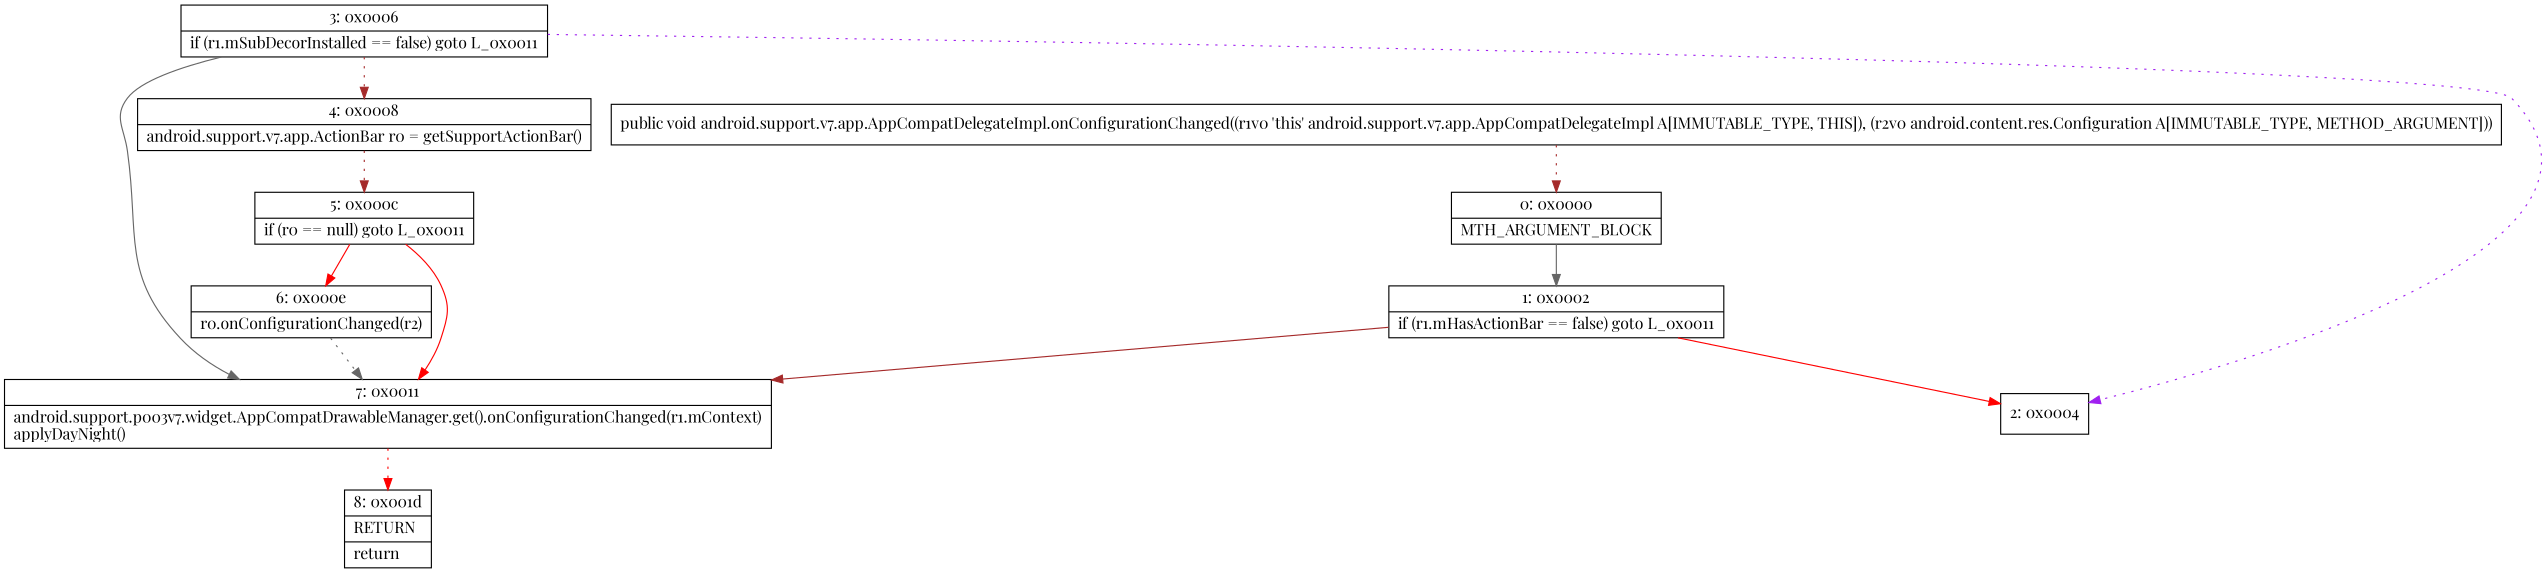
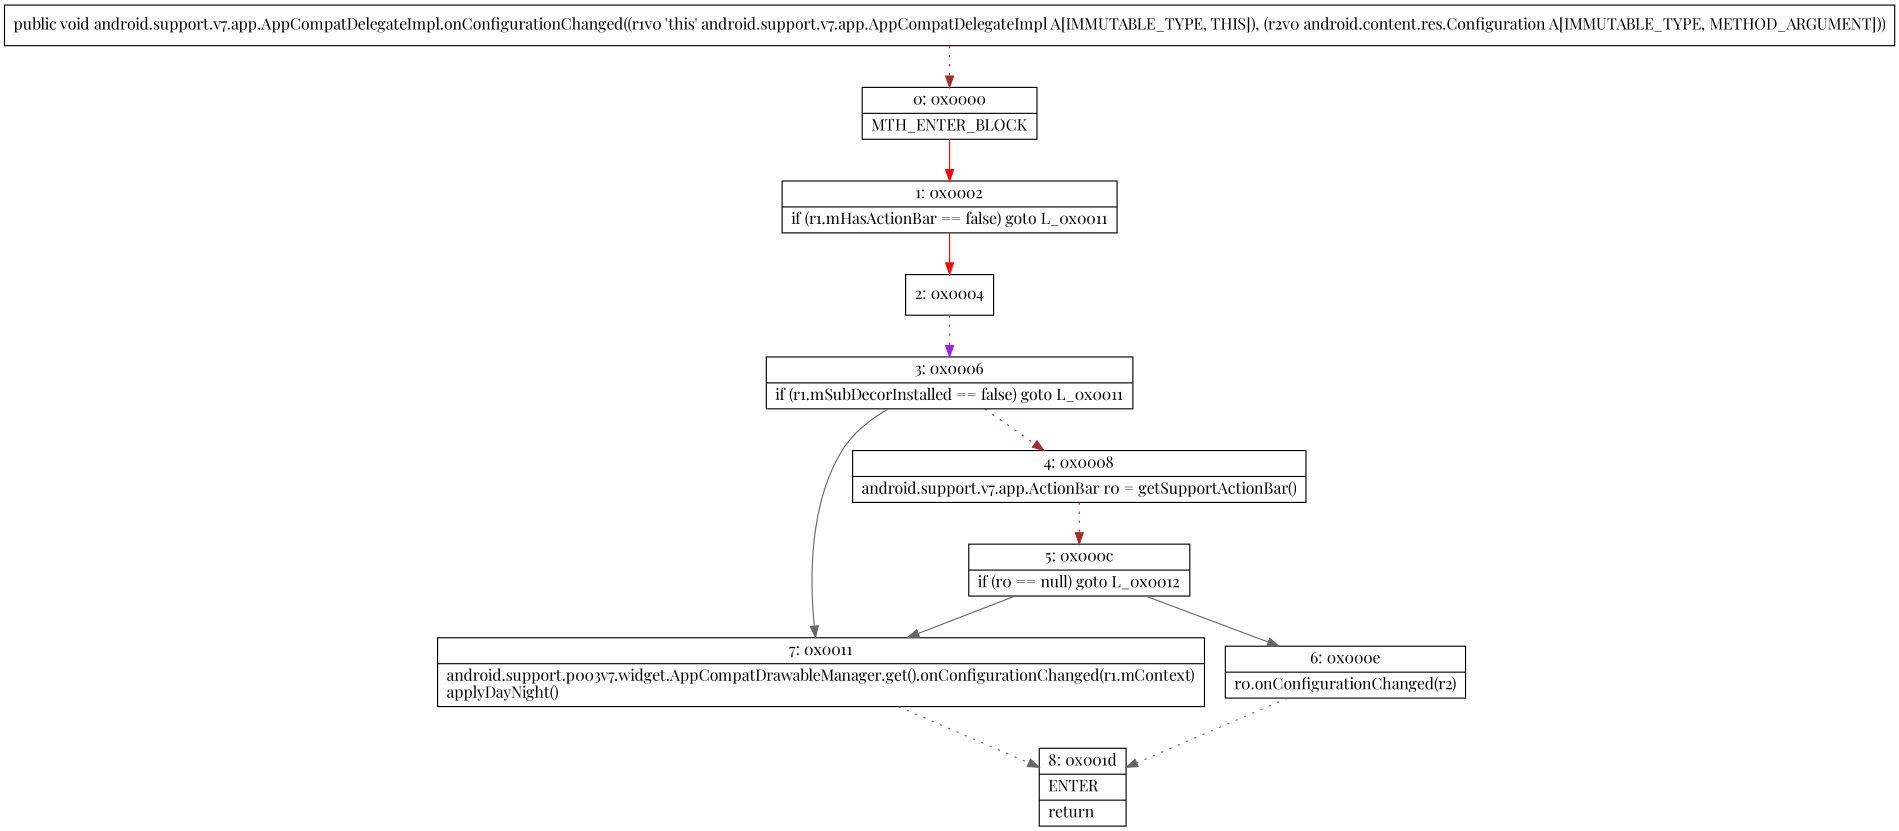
(1826, 59) -> (950, 331)
(364, 231) -> (1079, 582)
(1556, 231) -> (950, 126)
(1556, 259) -> (950, 154)
(341, 260) -> (1207, 619)
(447, 302) -> (967, 615)
(1086, 353) -> none
(343, 354) -> (1212, 730)
(388, 463) -> (963, 735)
(385, 528) -> (1074, 787)
